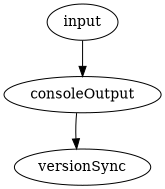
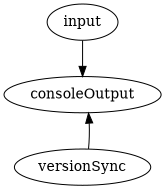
(76, 126) -> (89, 136)
